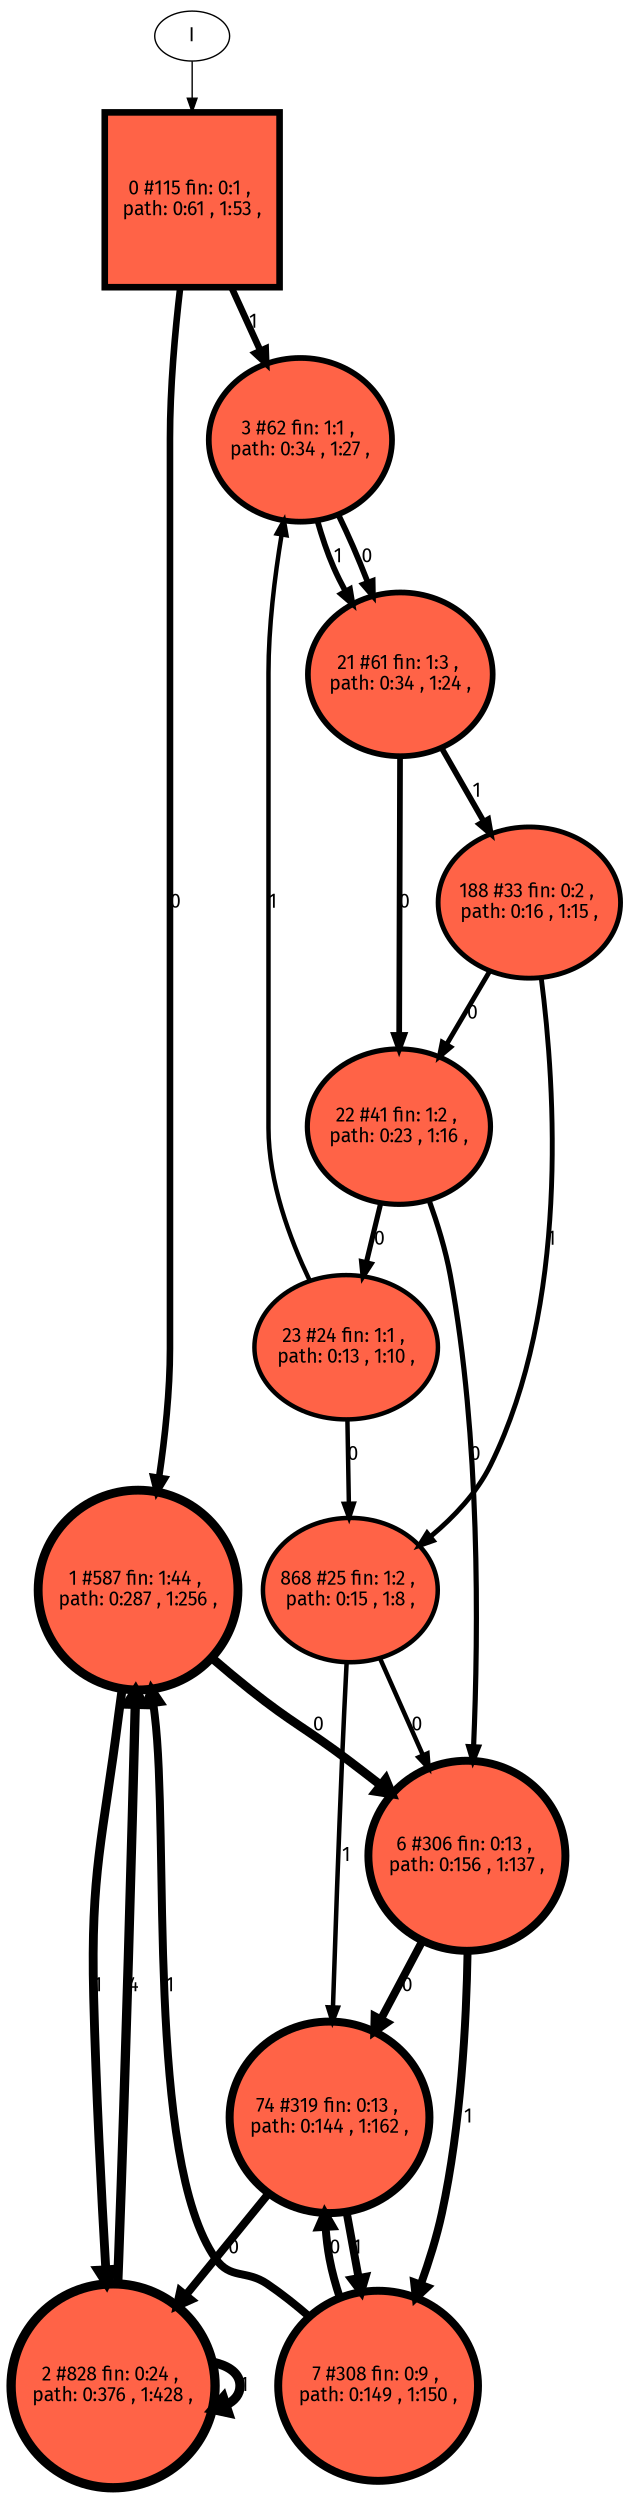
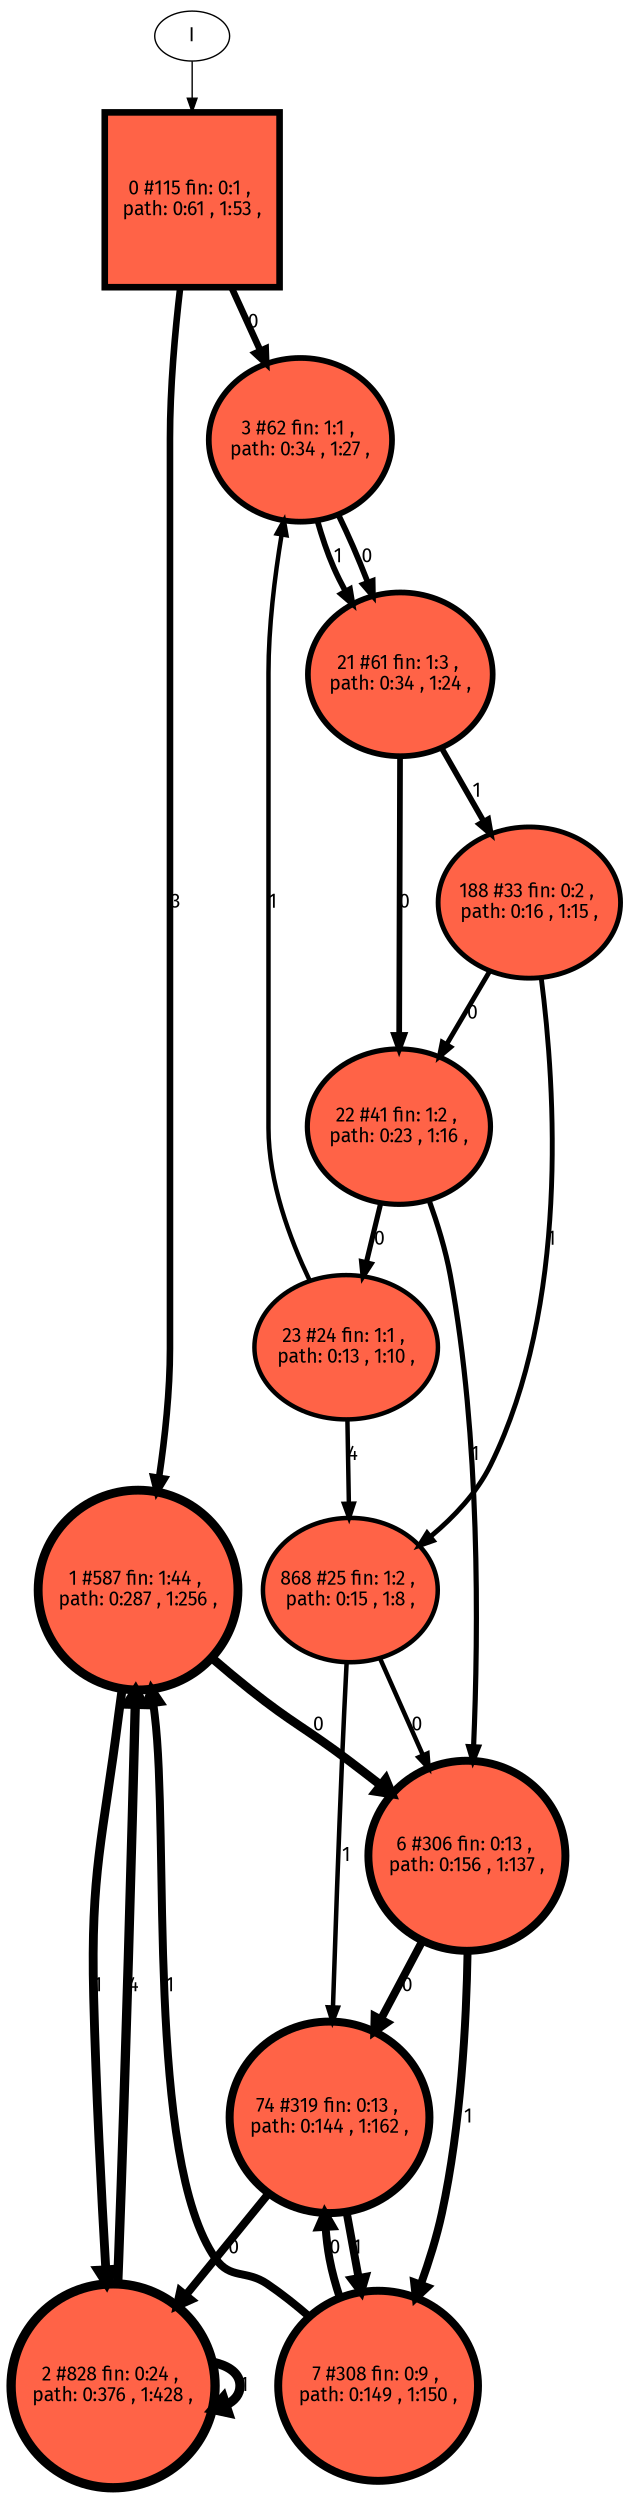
(256, 323) -> (256, 323)
(178, 903) -> (178, 903)
(356, 1455) -> (356, 1455)
(478, 1455) -> (478, 1455)
